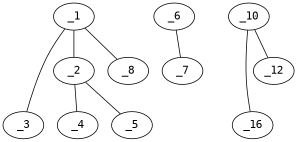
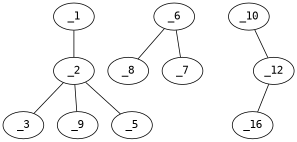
(101, 44) -> (151, 44)
(42, 68) -> (49, 98)
(246, 71) -> (263, 98)
(78, 125) -> (78, 125)
